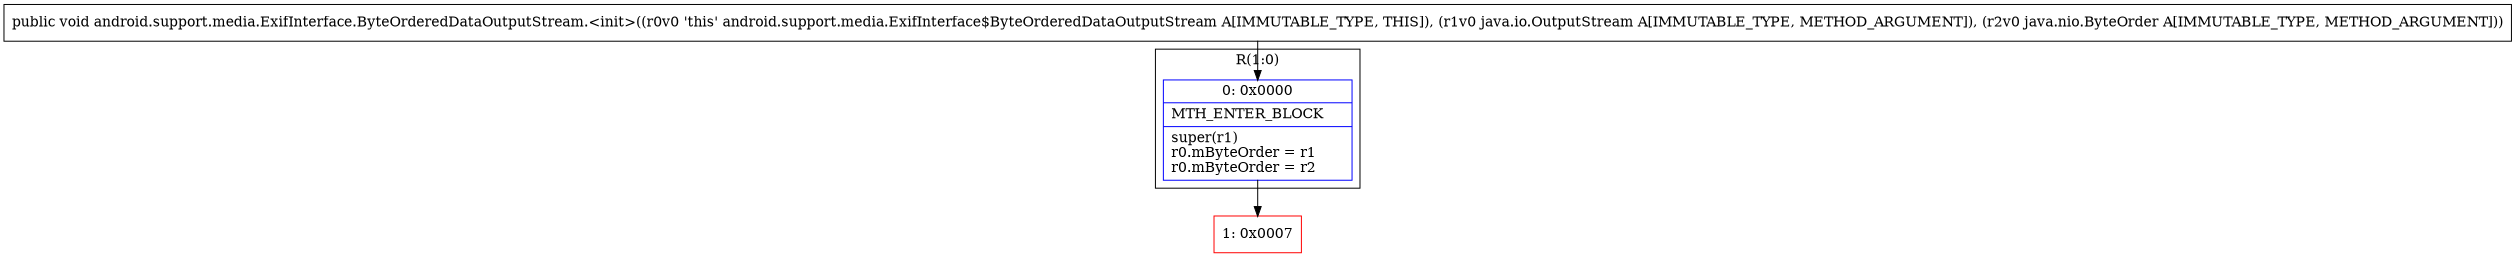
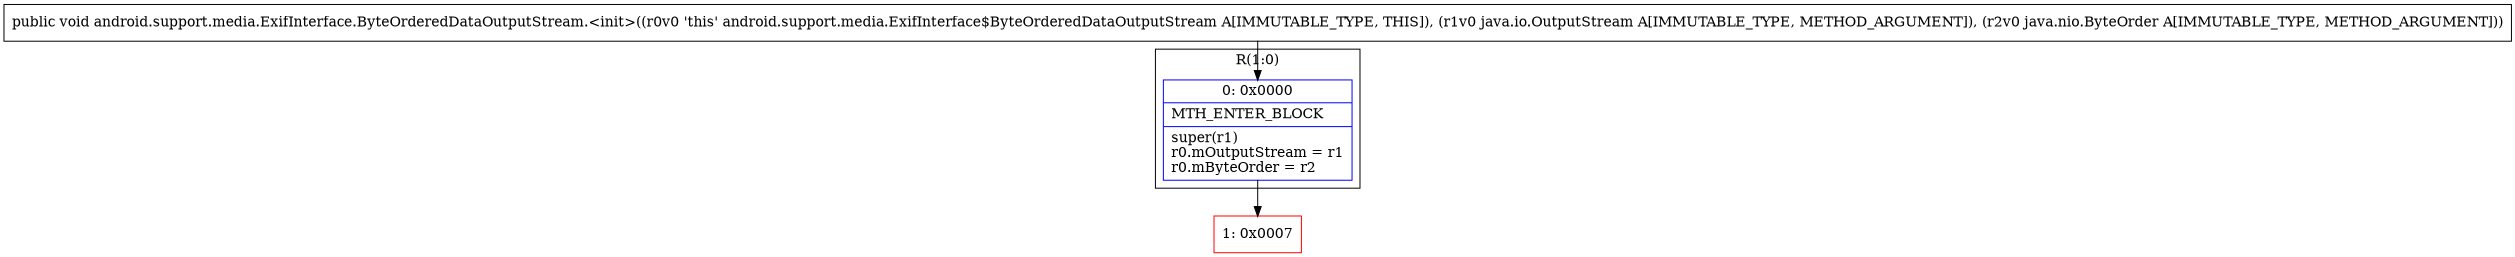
(1244, 153) -> (1258, 153)
